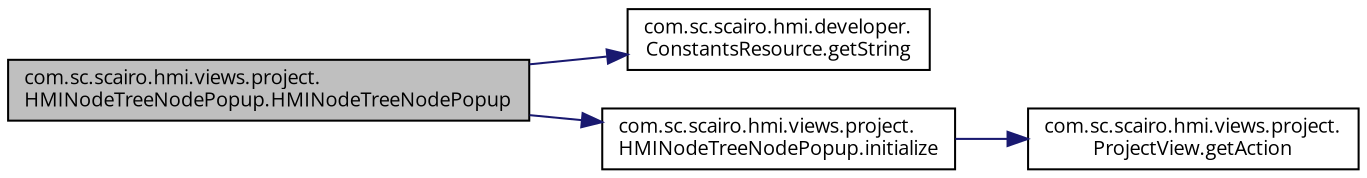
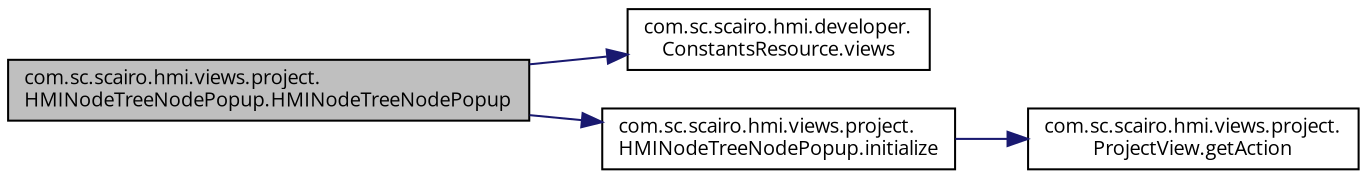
(779, 40) -> (779, 40)
